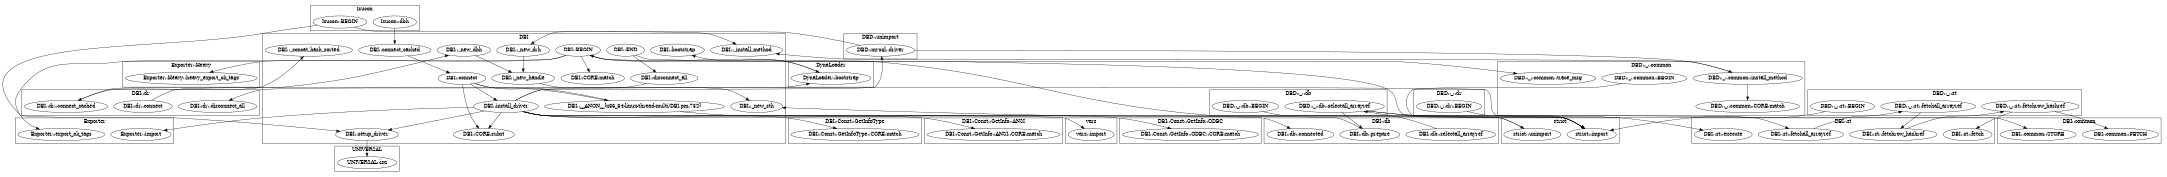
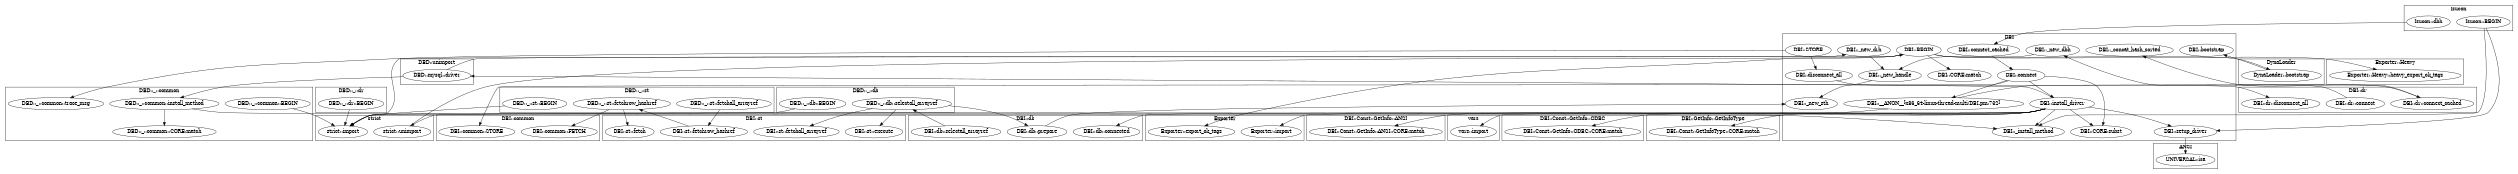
(626, 50) -> (1808, 50)
(660, 88) -> (2047, 117)
(1838, 120) -> none
(855, 122) -> (1713, 119)
(367, 150) -> (2185, 147)
